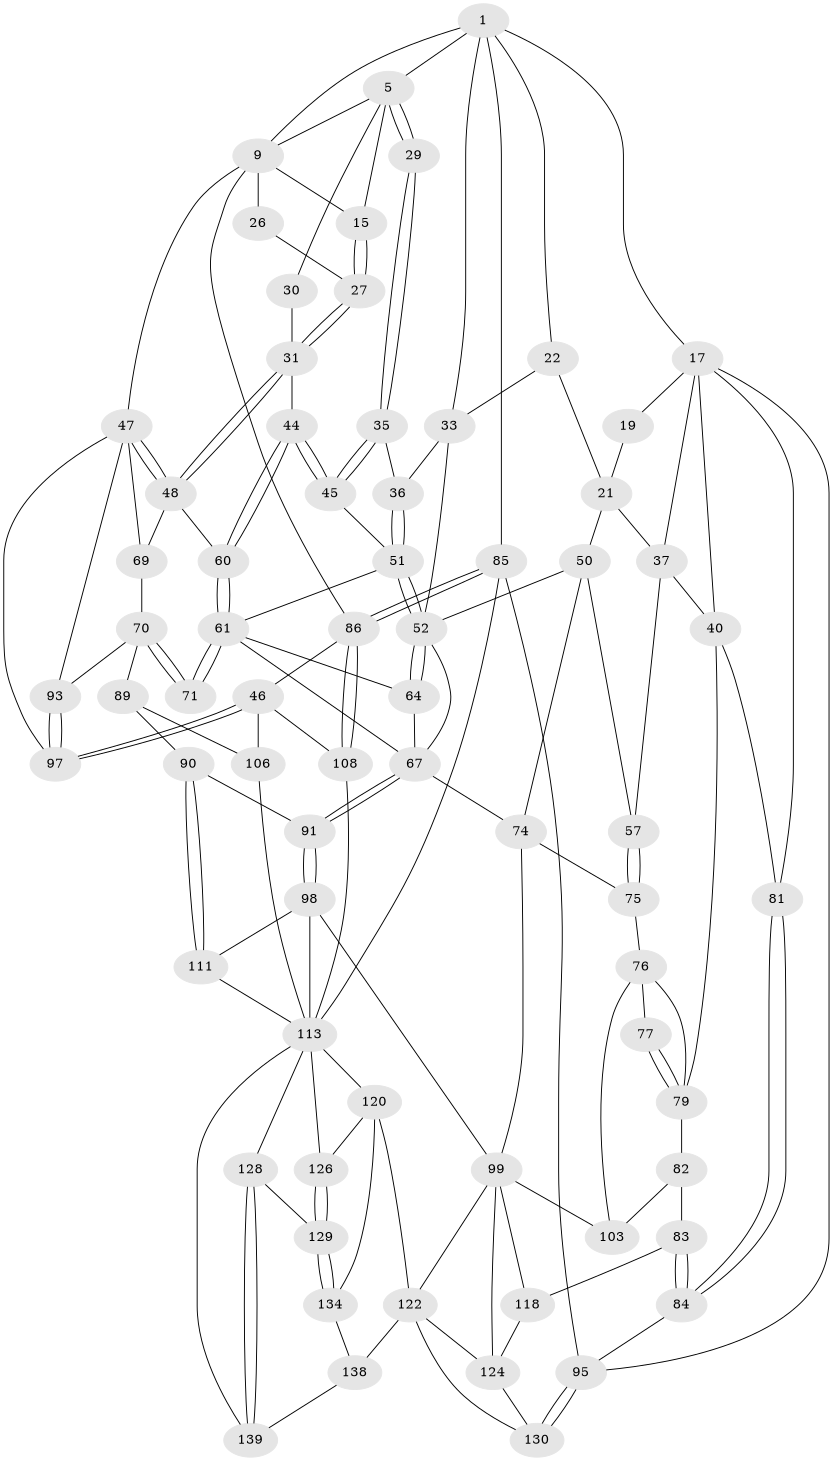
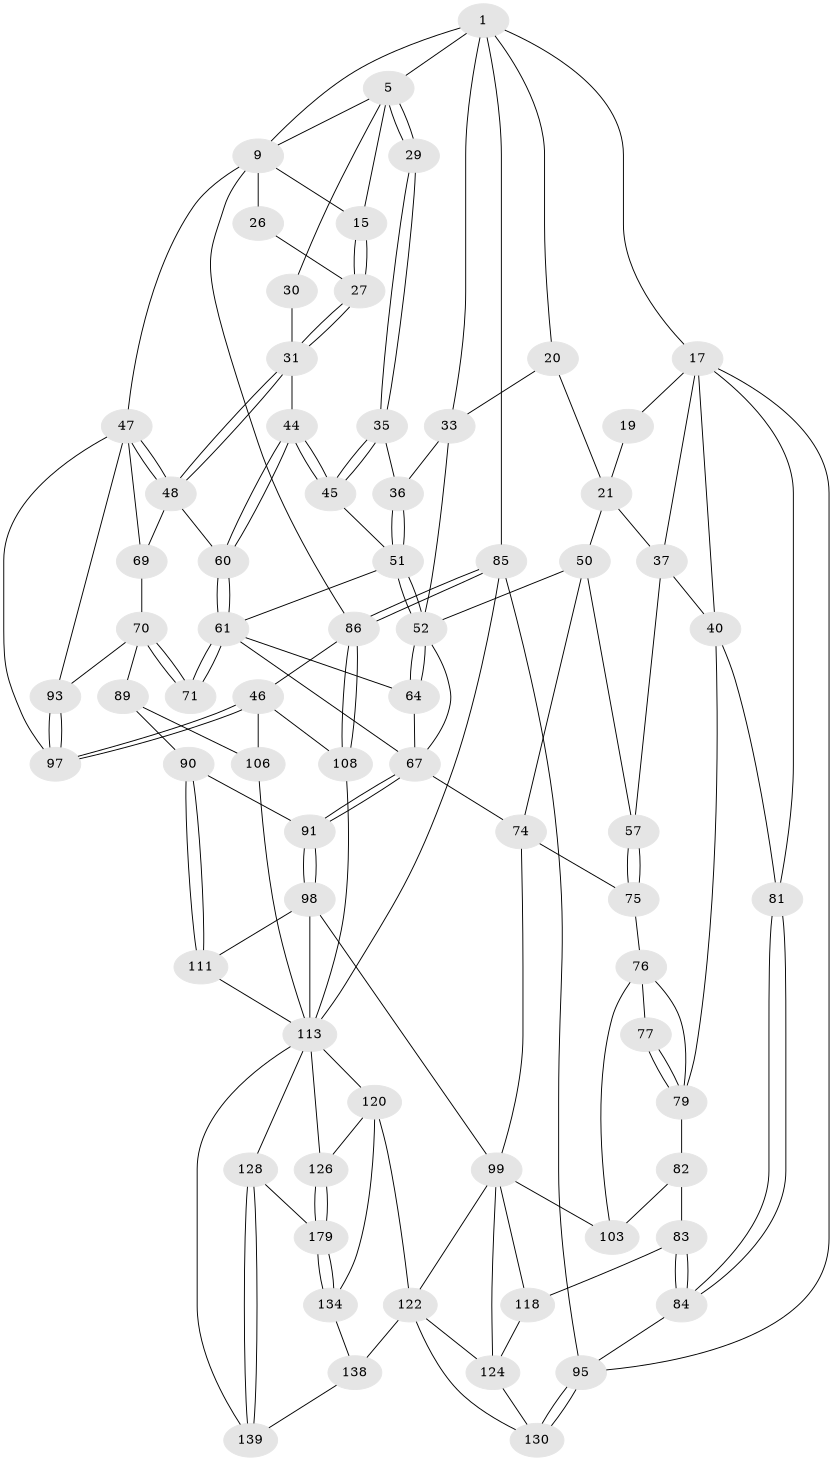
(553, 359) -> (553, 359)
(321, 1237) -> (321, 1237)
